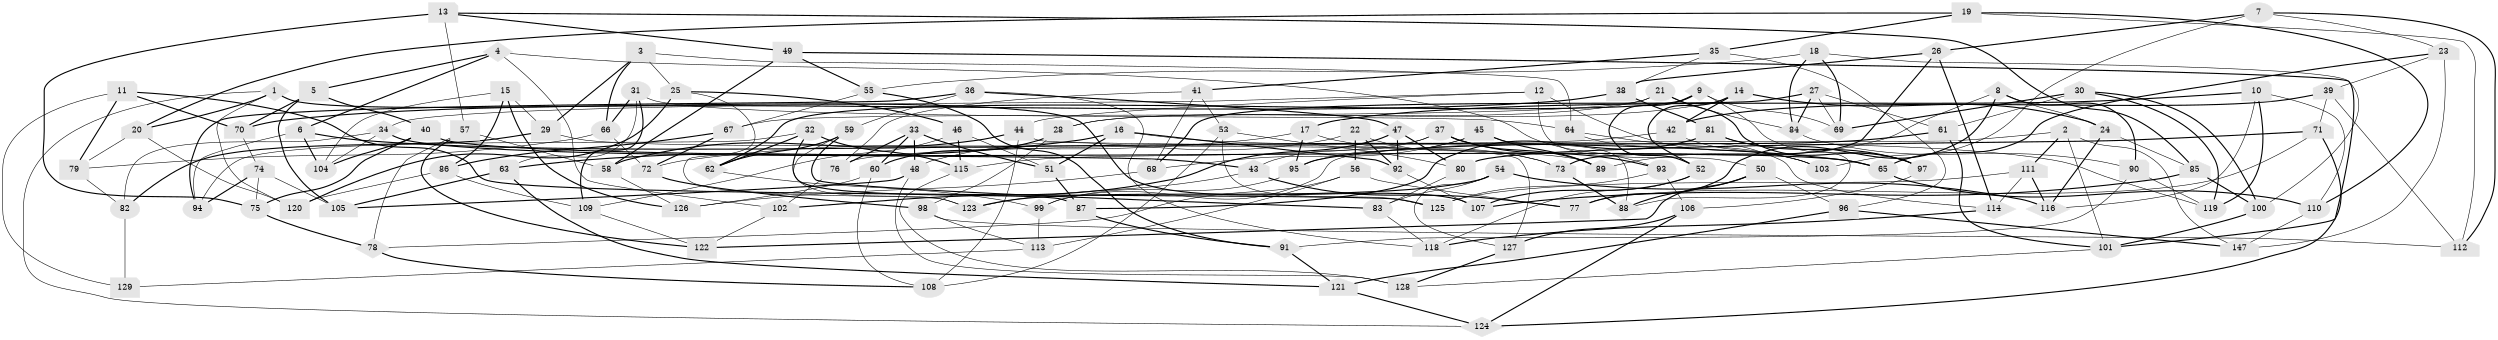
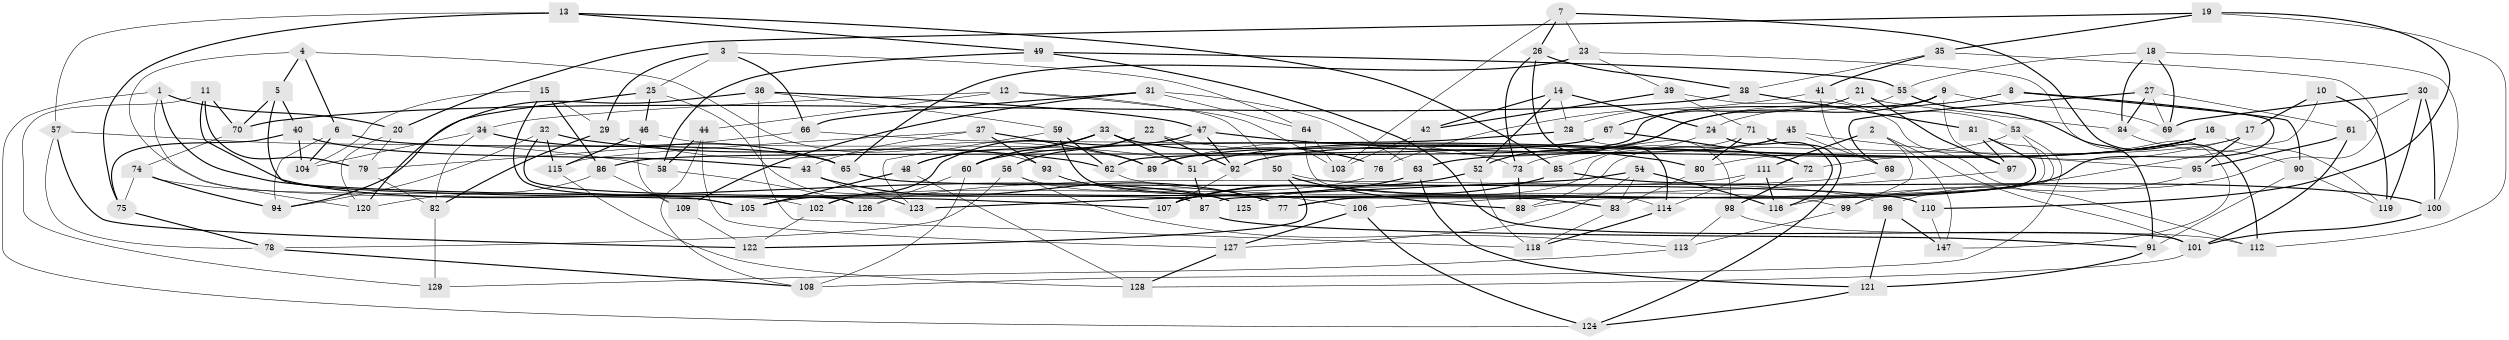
(2341, 127) -> none
(465, 130) -> (56, 130)
